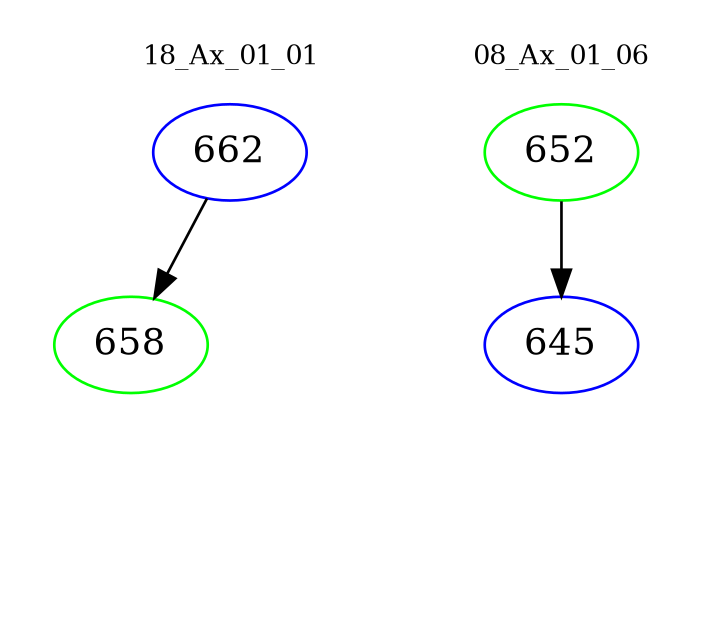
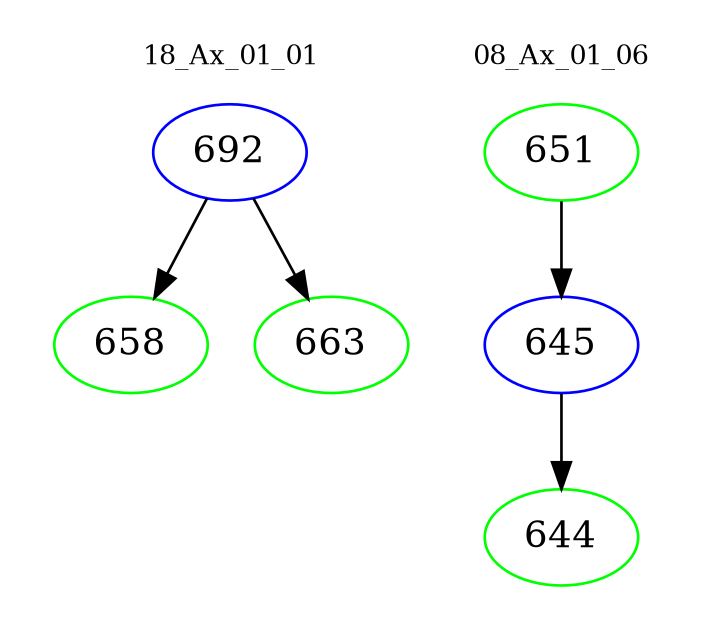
(230, 152) -> (230, 152)
(561, 152) -> (561, 152)
none -> (332, 345)
none -> (561, 537)
